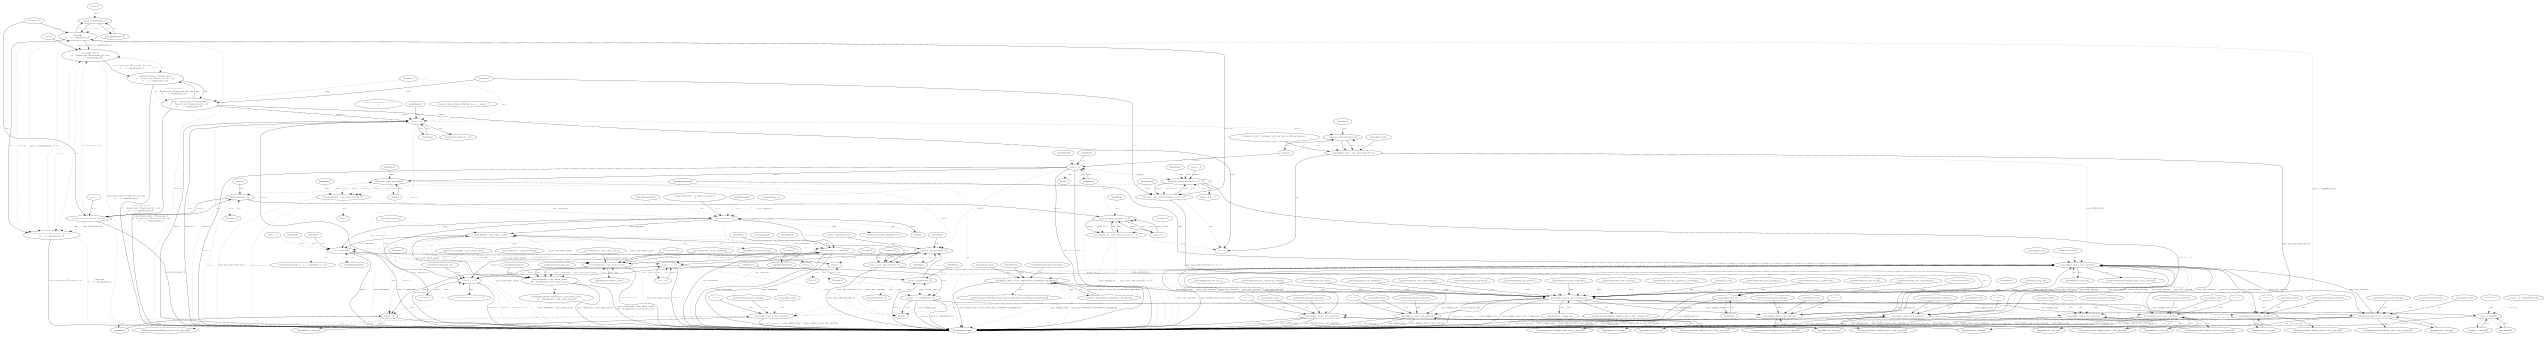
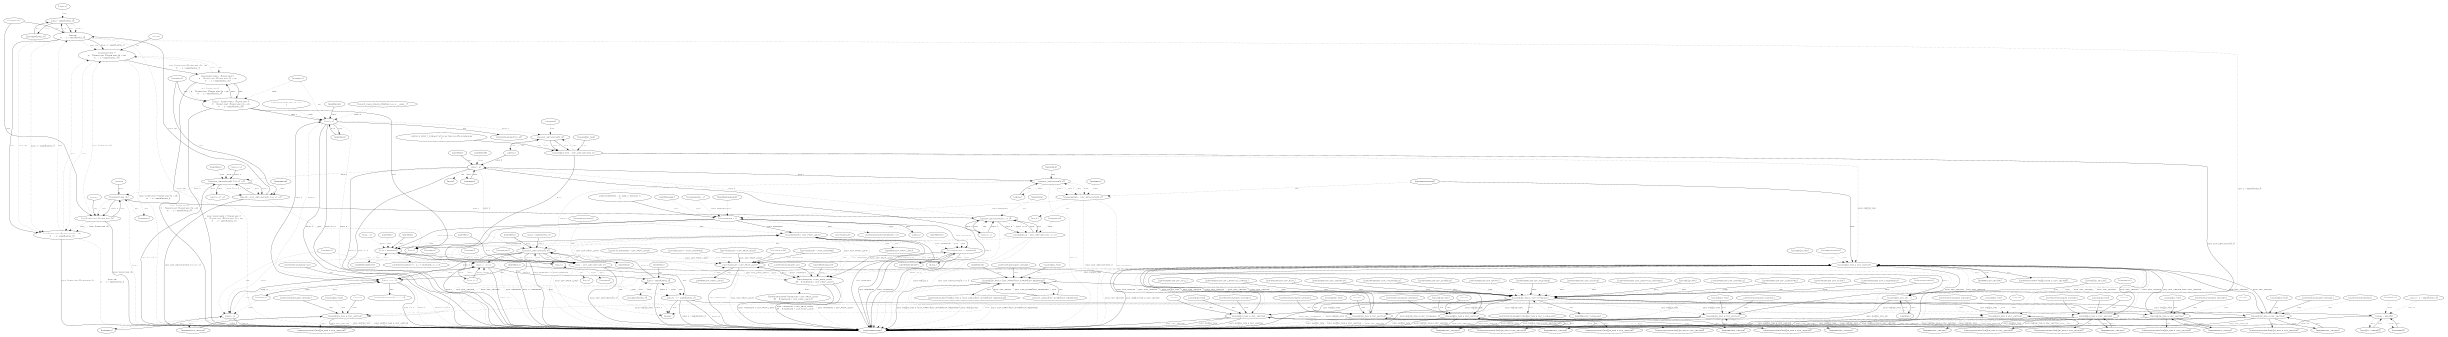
(1247, 298) -> none
